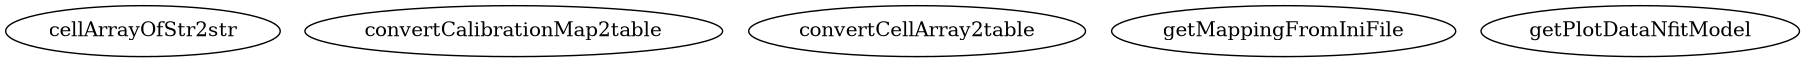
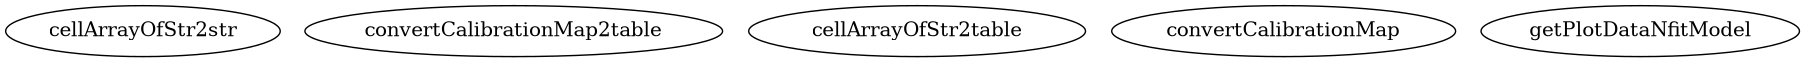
(917, 31) -> (917, 31)
(1284, 31) -> (1284, 31)
